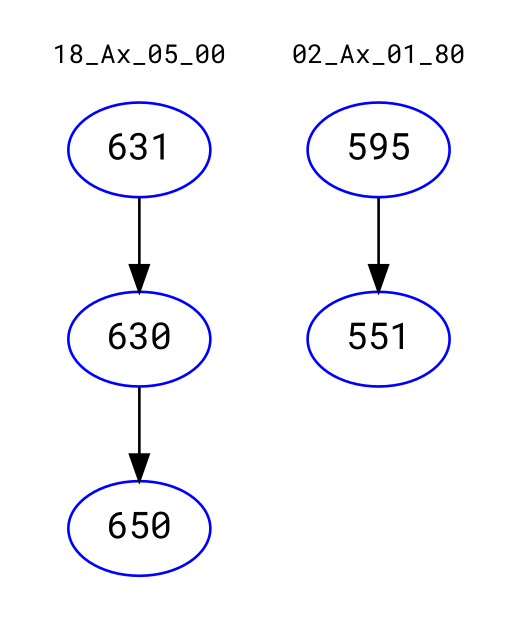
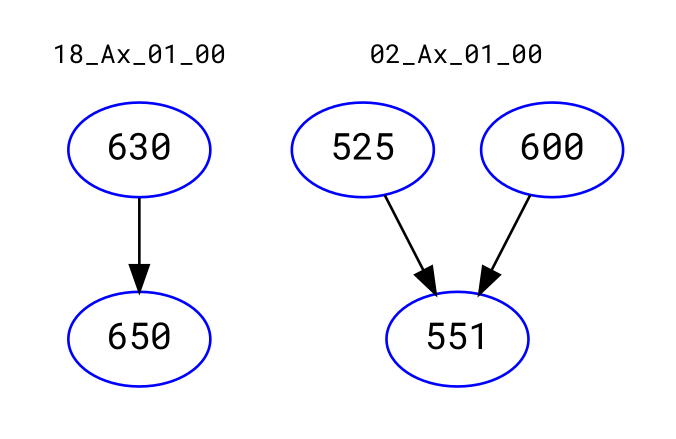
(141, 57) -> (141, 57)
(380, 57) -> (457, 57)
(139, 150) -> none
(379, 150) -> (363, 150)
none -> (552, 150)
